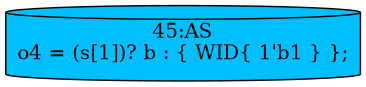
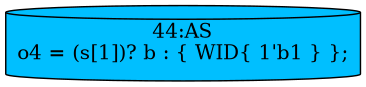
(183, 43) -> (183, 43)
